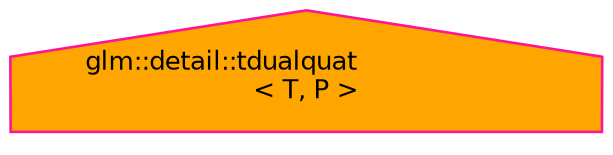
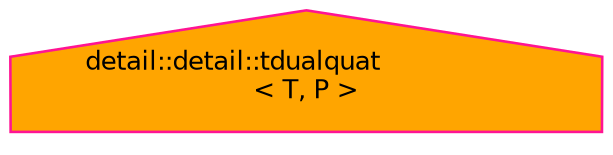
(306, 78) -> (306, 78)
